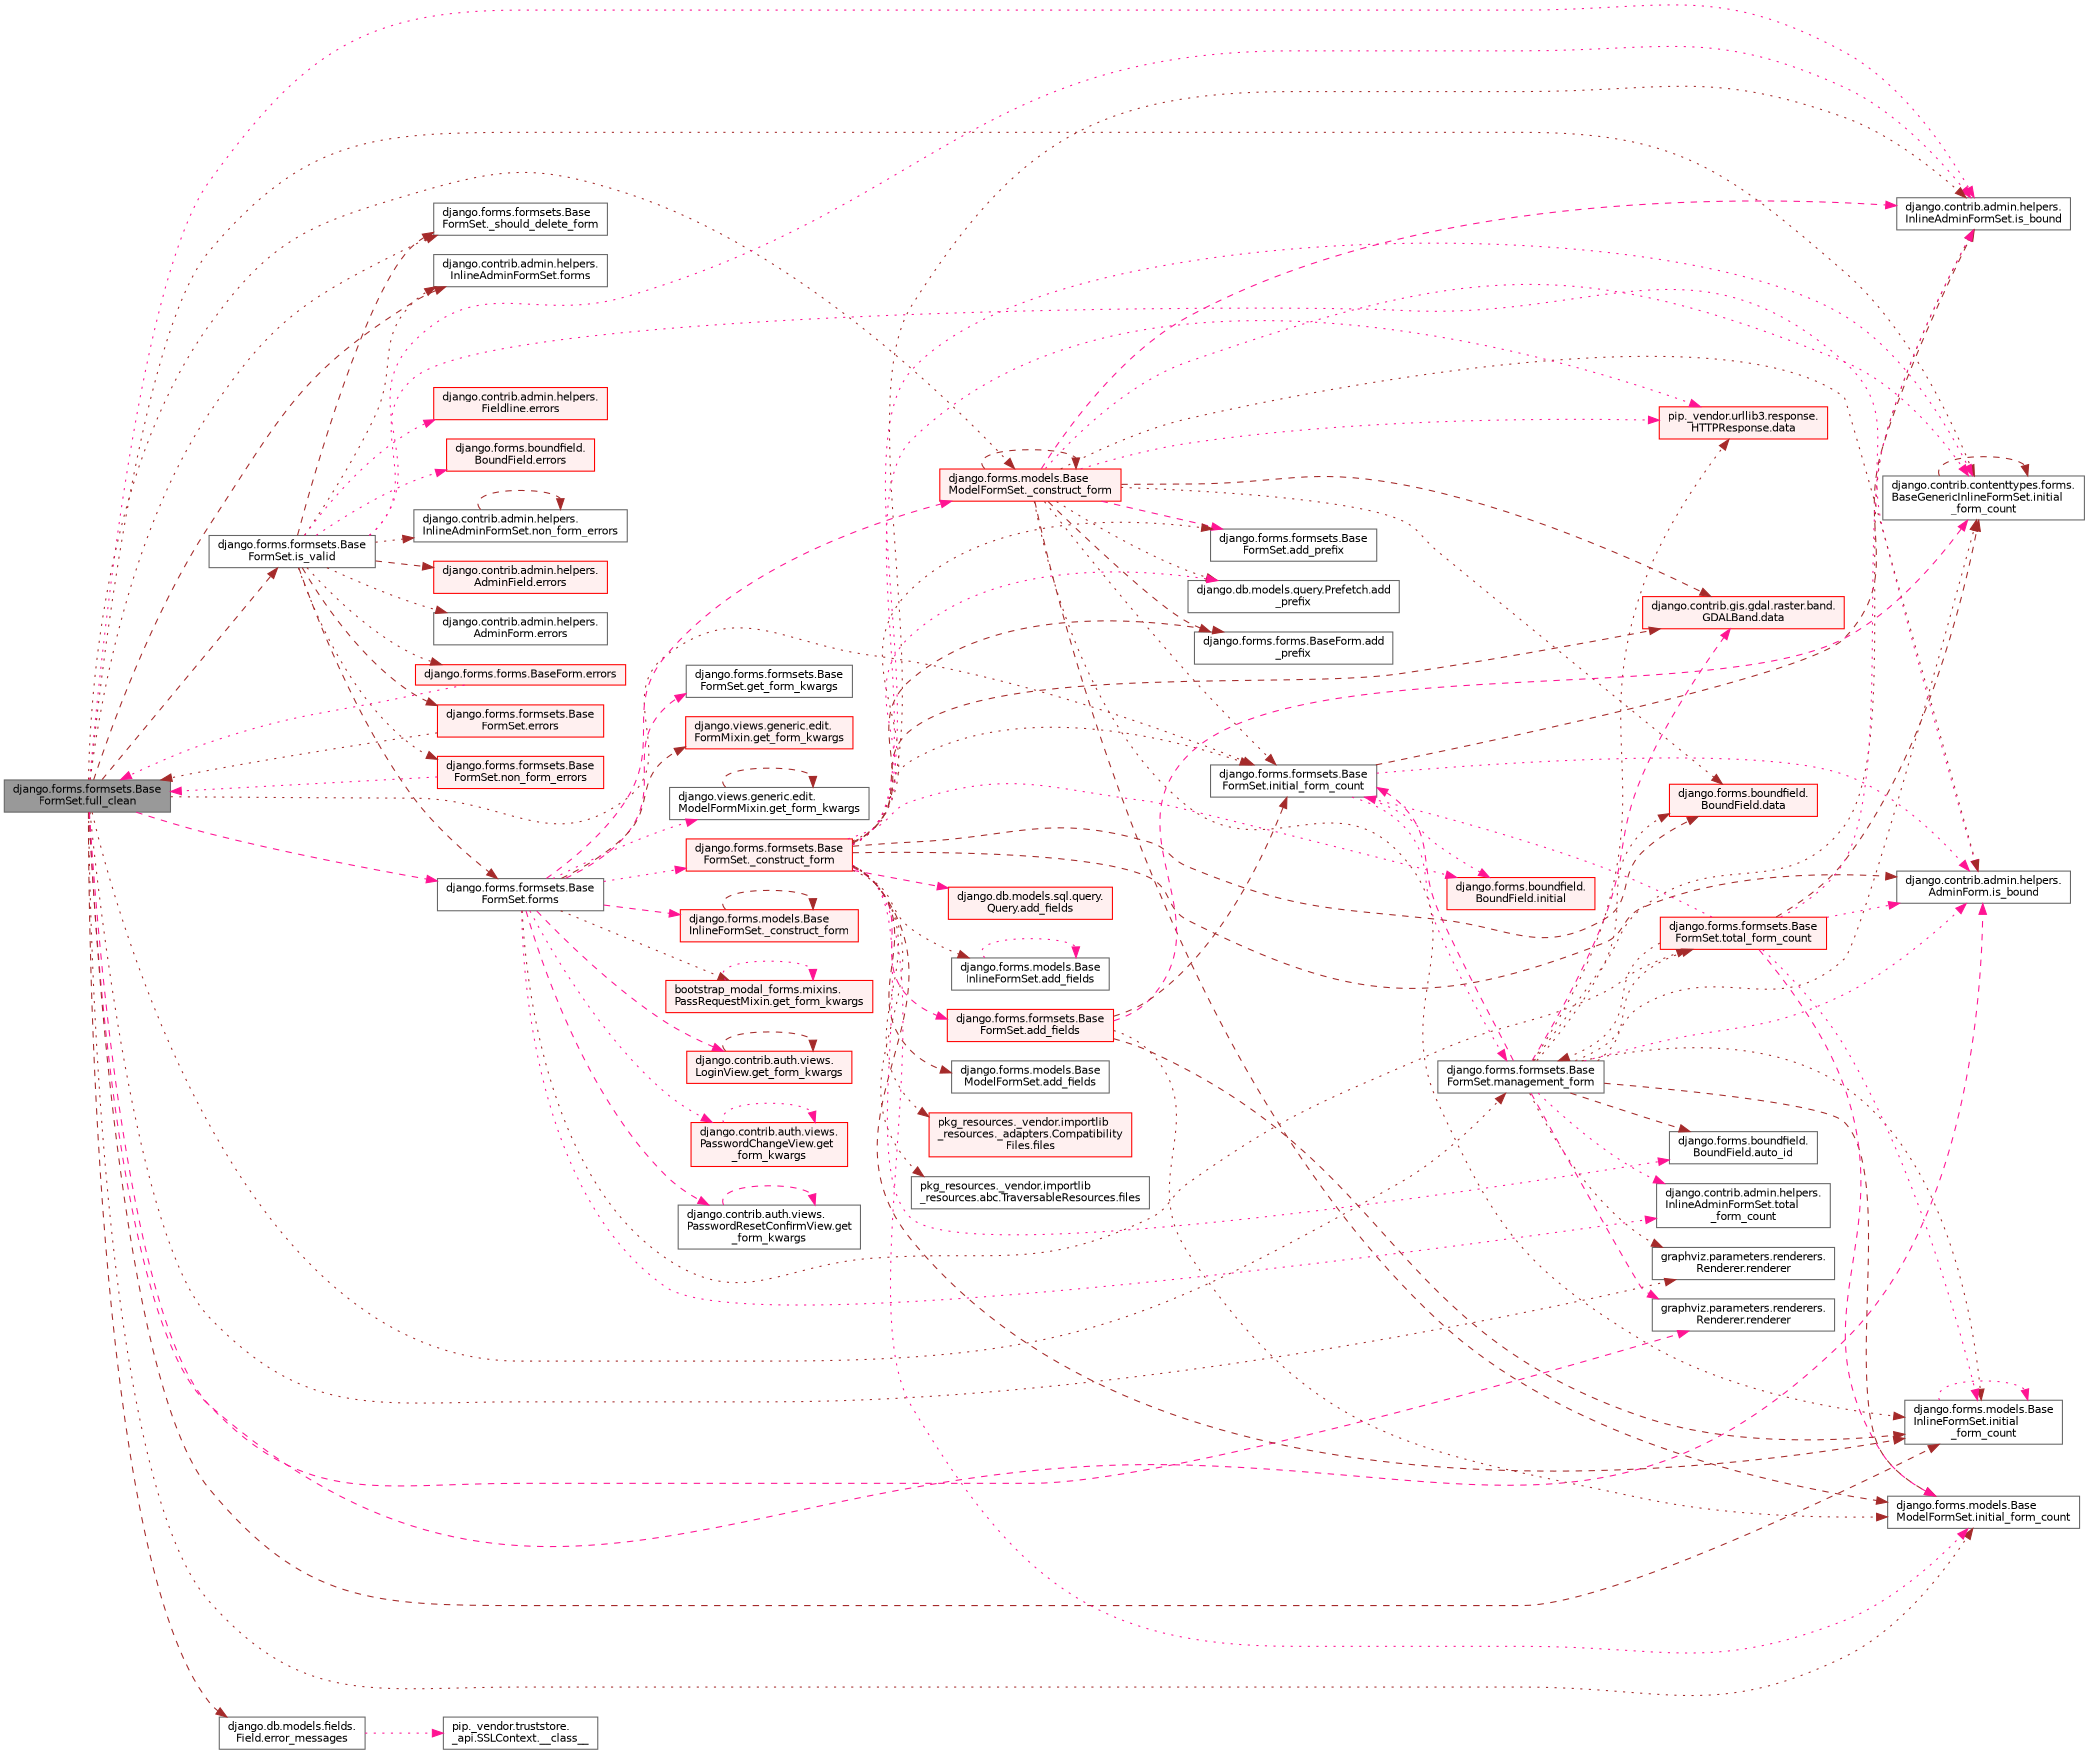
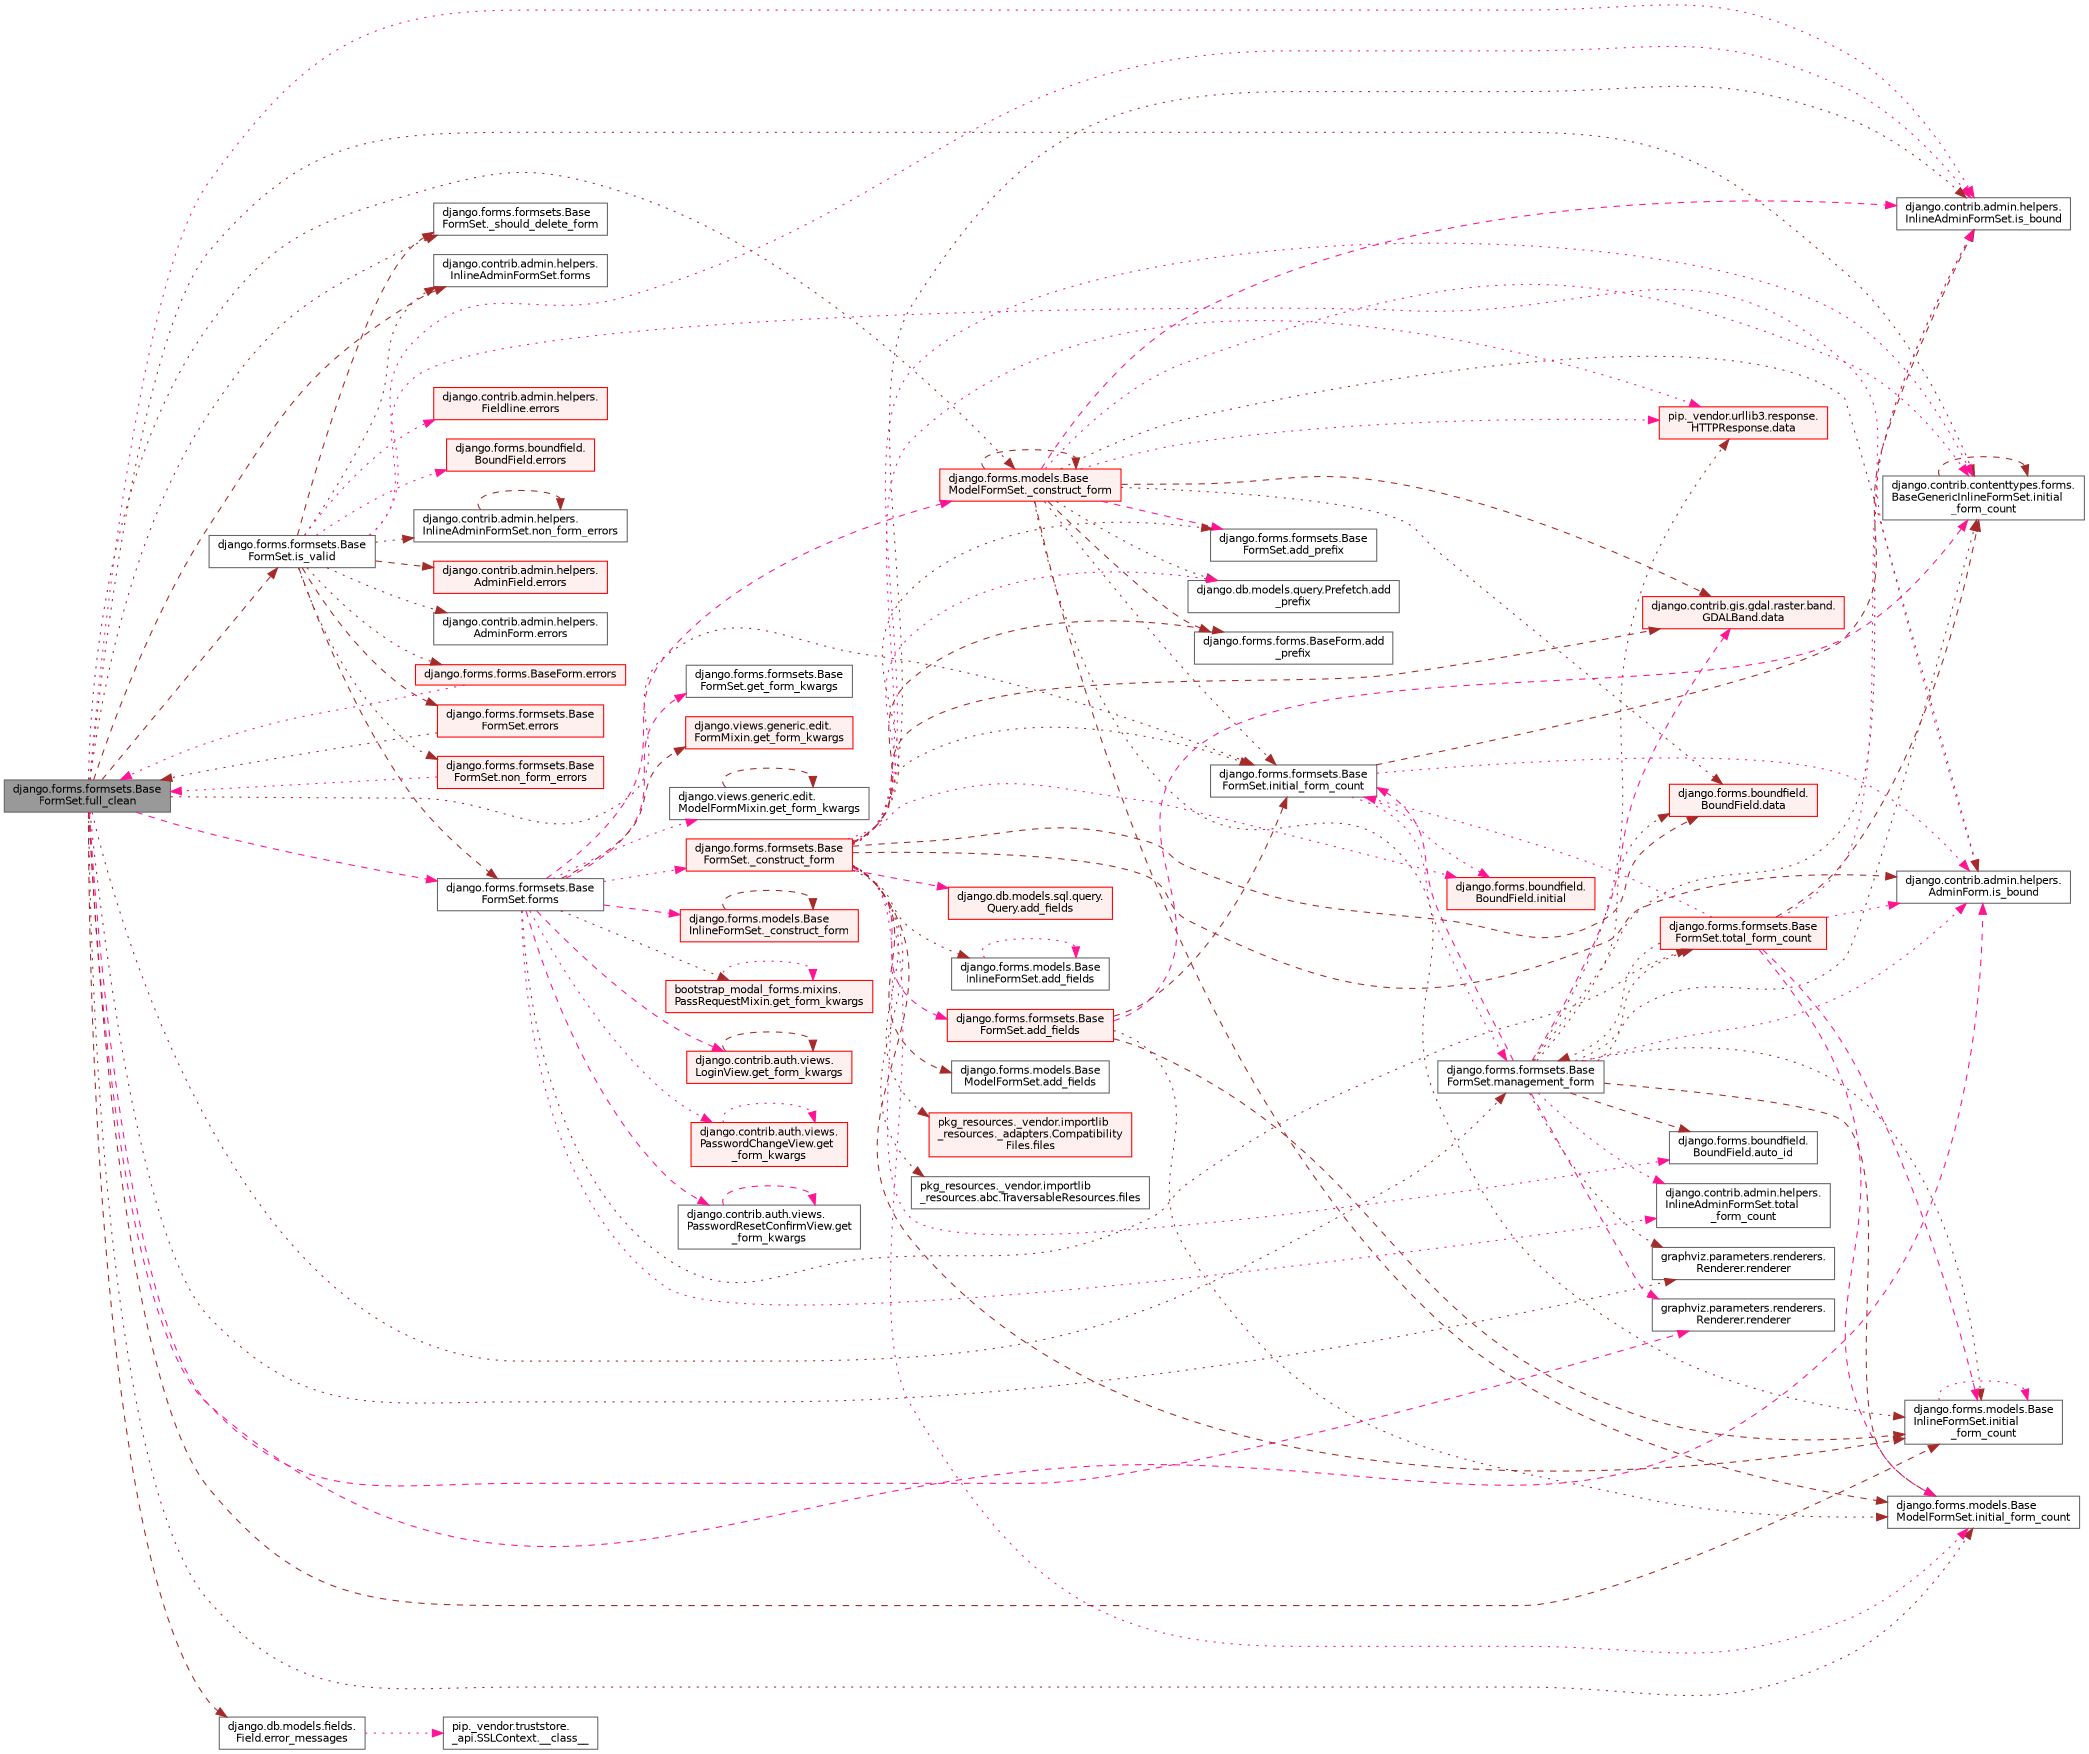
(1898, 1154) -> (1898, 1154)
